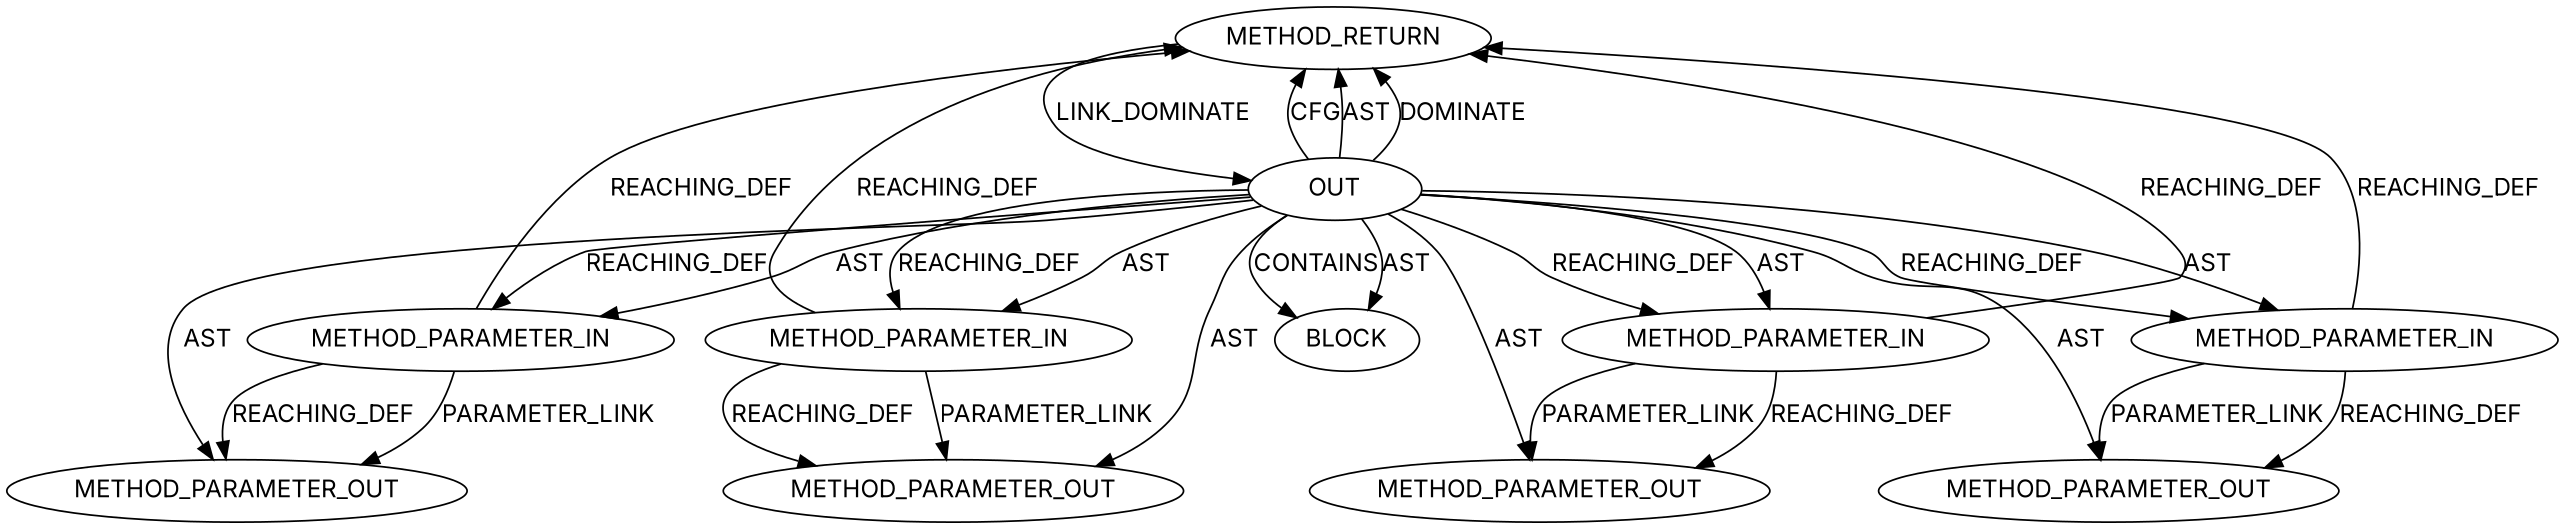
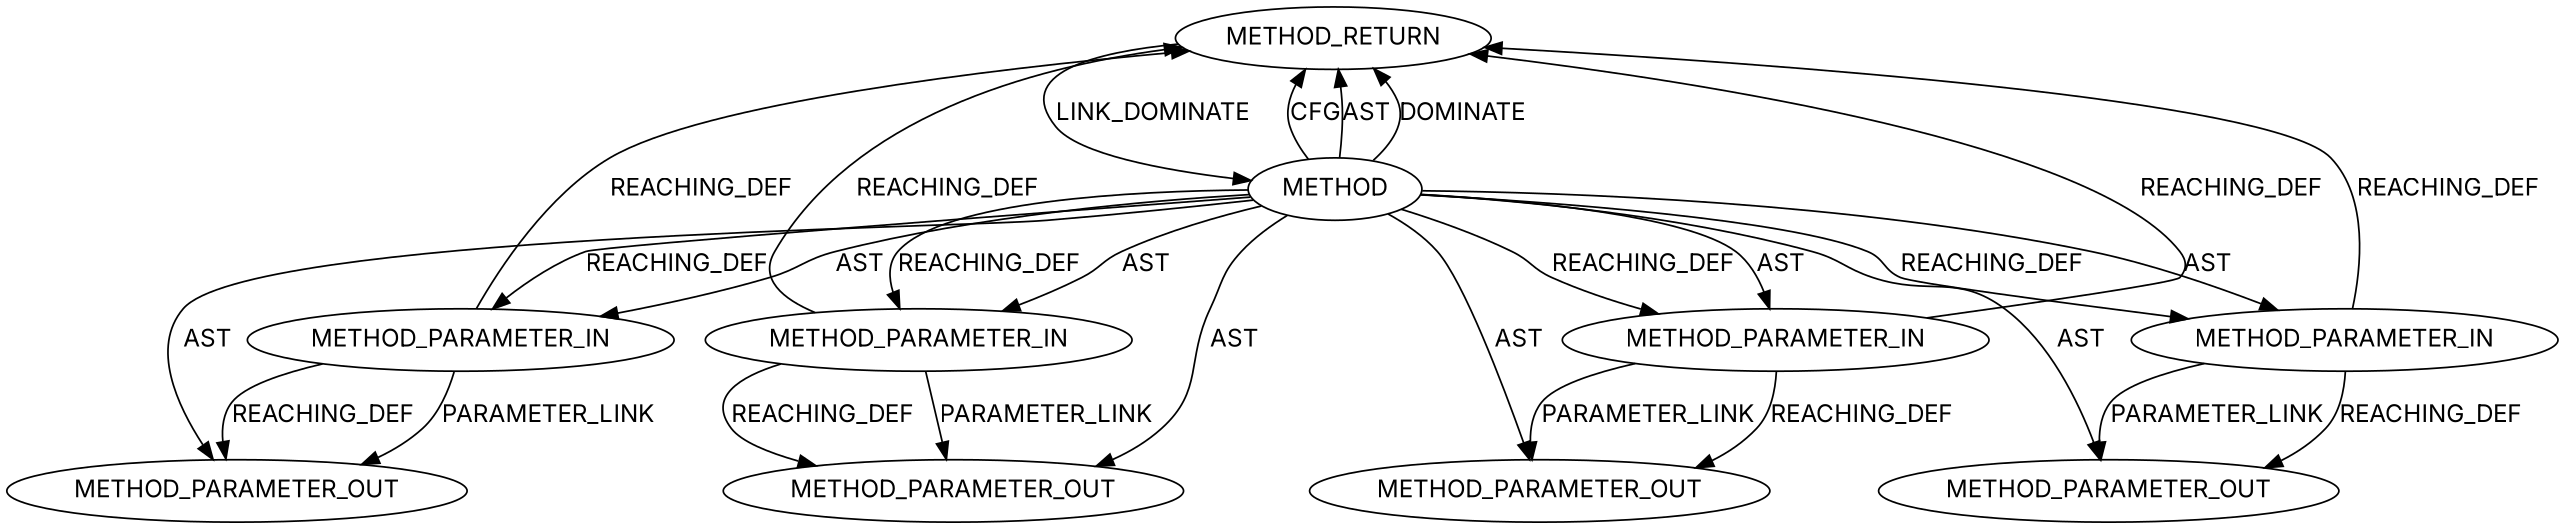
(1335, 189) -> (1335, 189)
(1347, 340) -> none
